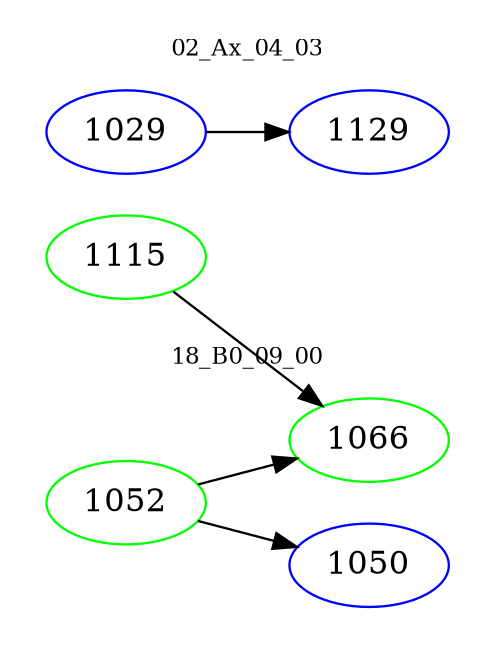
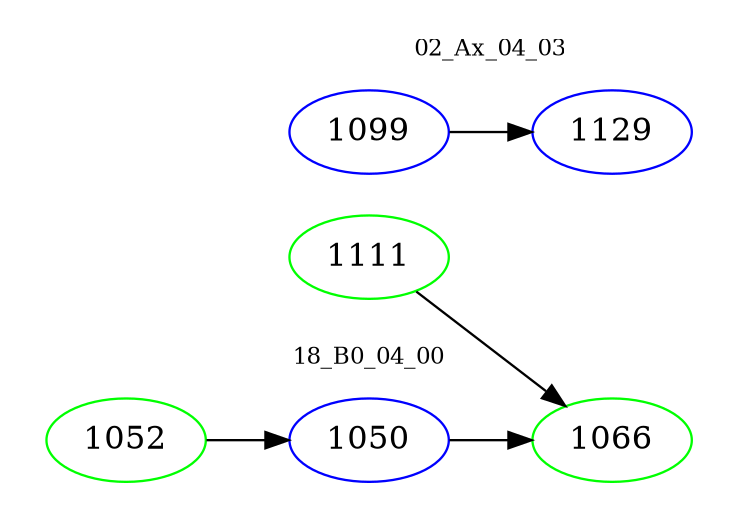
(126, 132) -> (369, 132)
(126, 257) -> (369, 257)
(248, 358) -> (369, 358)
(236, 474) -> (479, 440)
